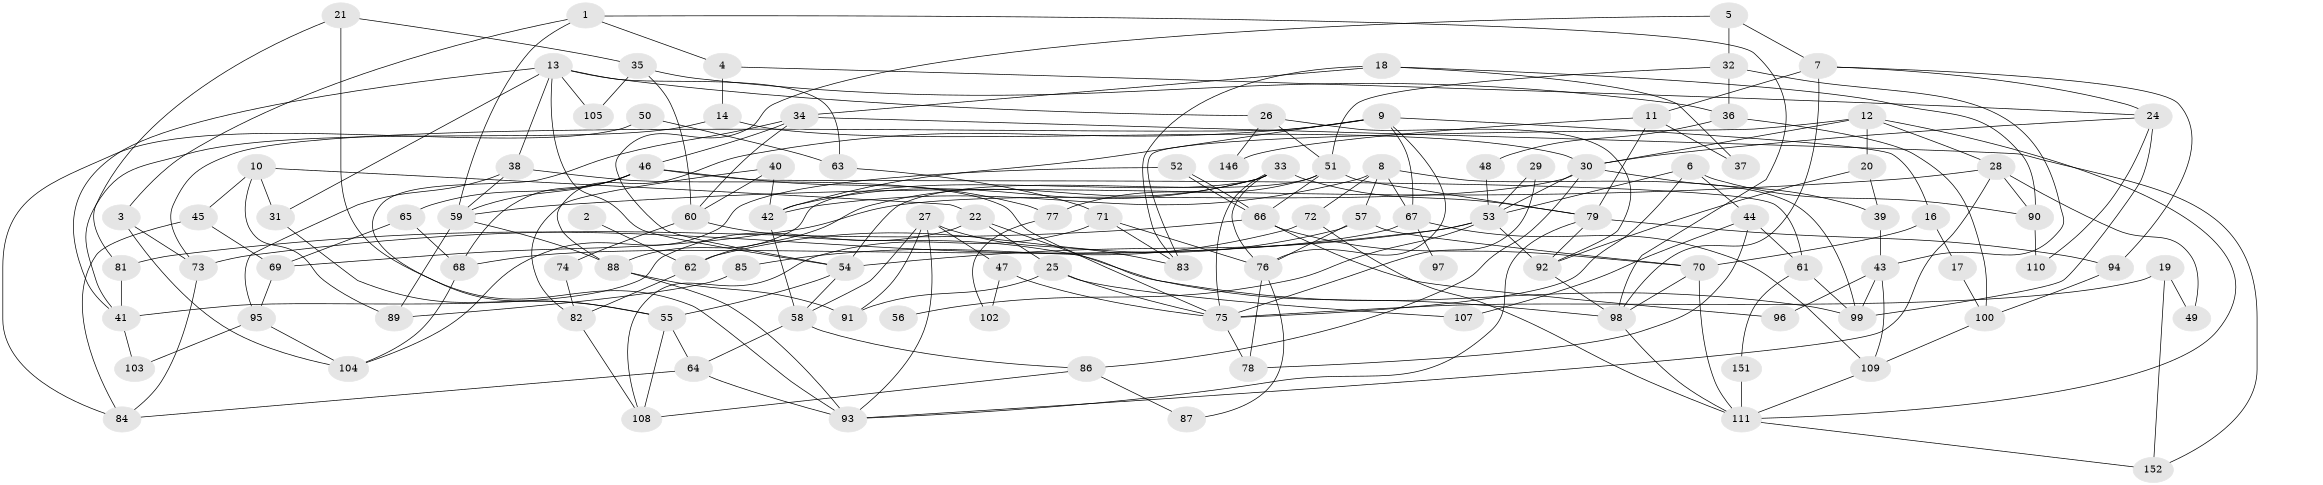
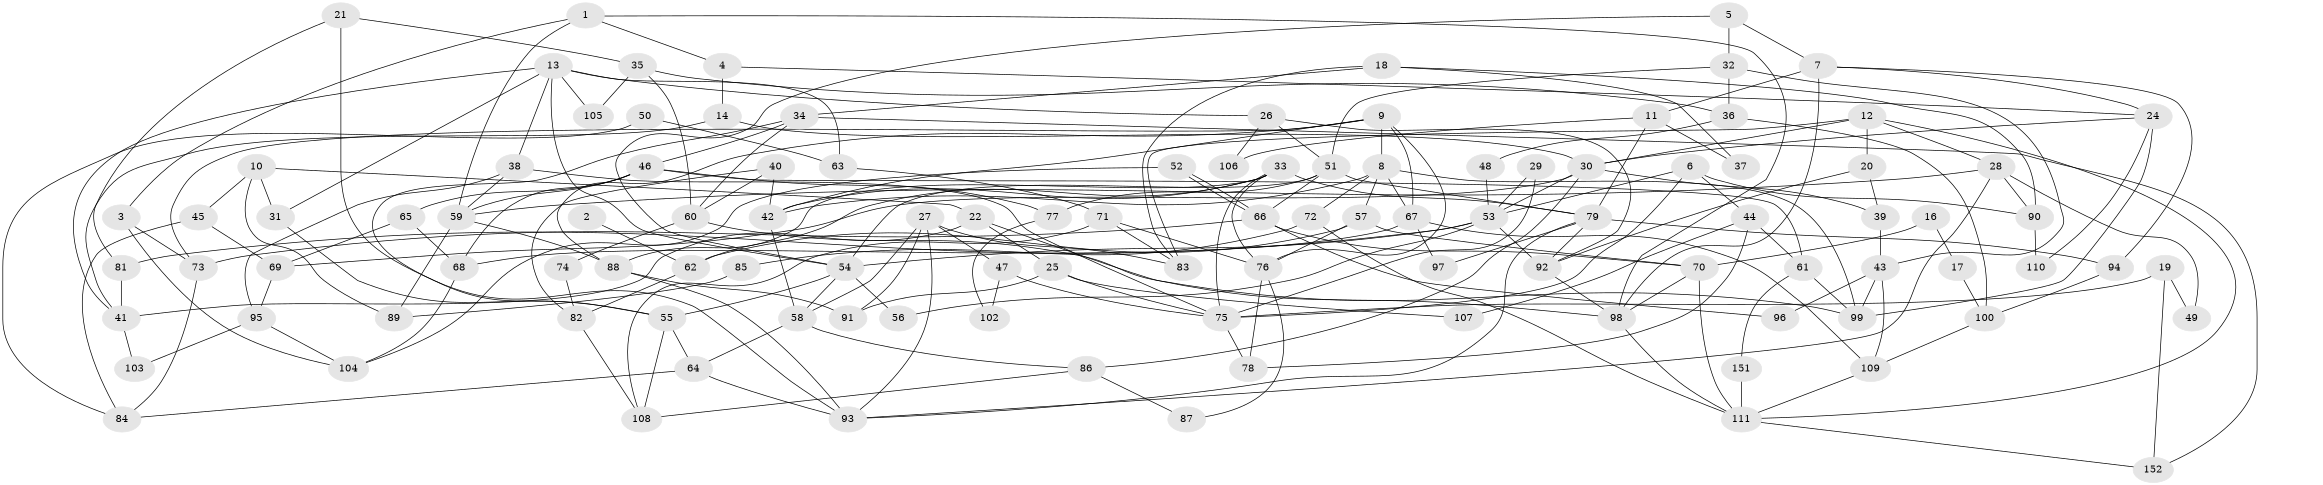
(1720, 136) -> (1382, 142)
(1229, 167) -> (1229, 167)
none -> (1516, 243)
none -> (872, 293)
